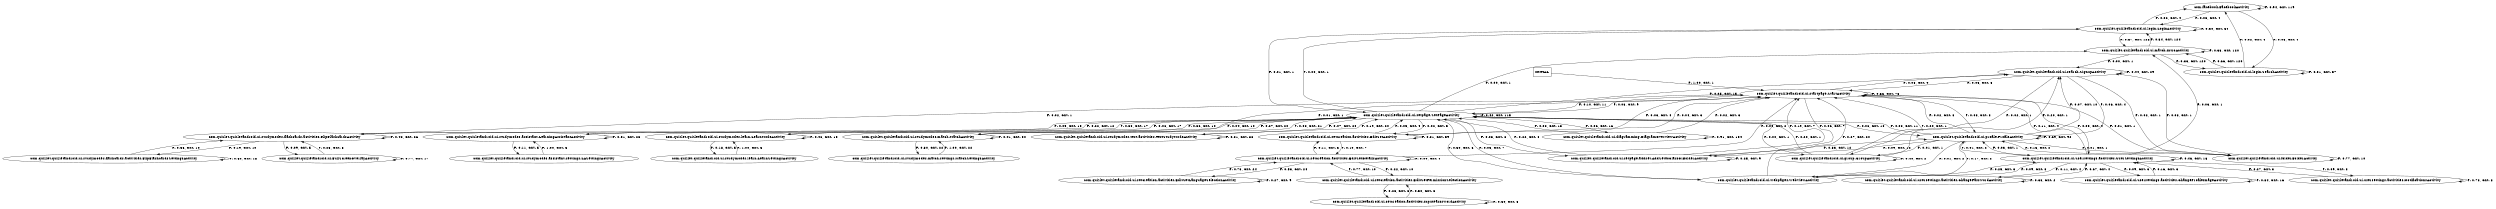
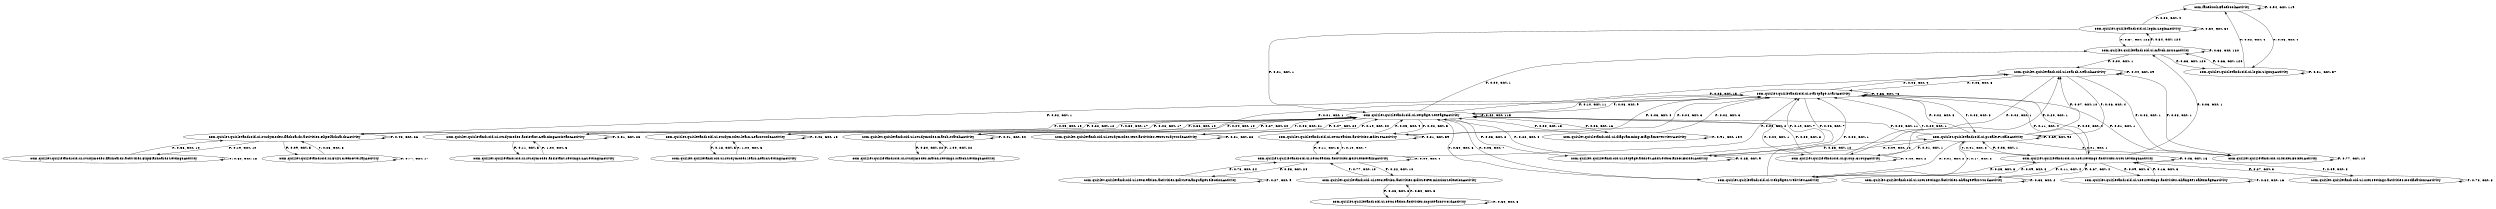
(2187, 19) -> none
(1629, 32) -> none
(1542, 72) -> none
(2060, 72) -> (2060, 72)
(2244, 72) -> (2244, 72)
(1774, 123) -> none
(1809, 137) -> (1809, 137)
(1857, 137) -> (1857, 137)
(2117, 154) -> none
